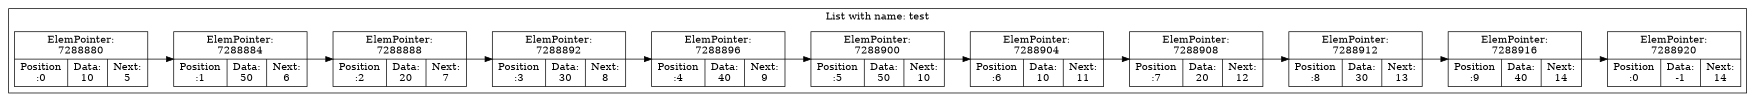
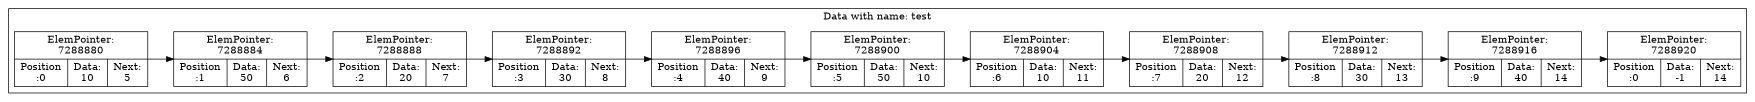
(878, 17) -> (878, 17)
